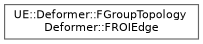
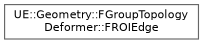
(102, 22) -> (102, 22)
